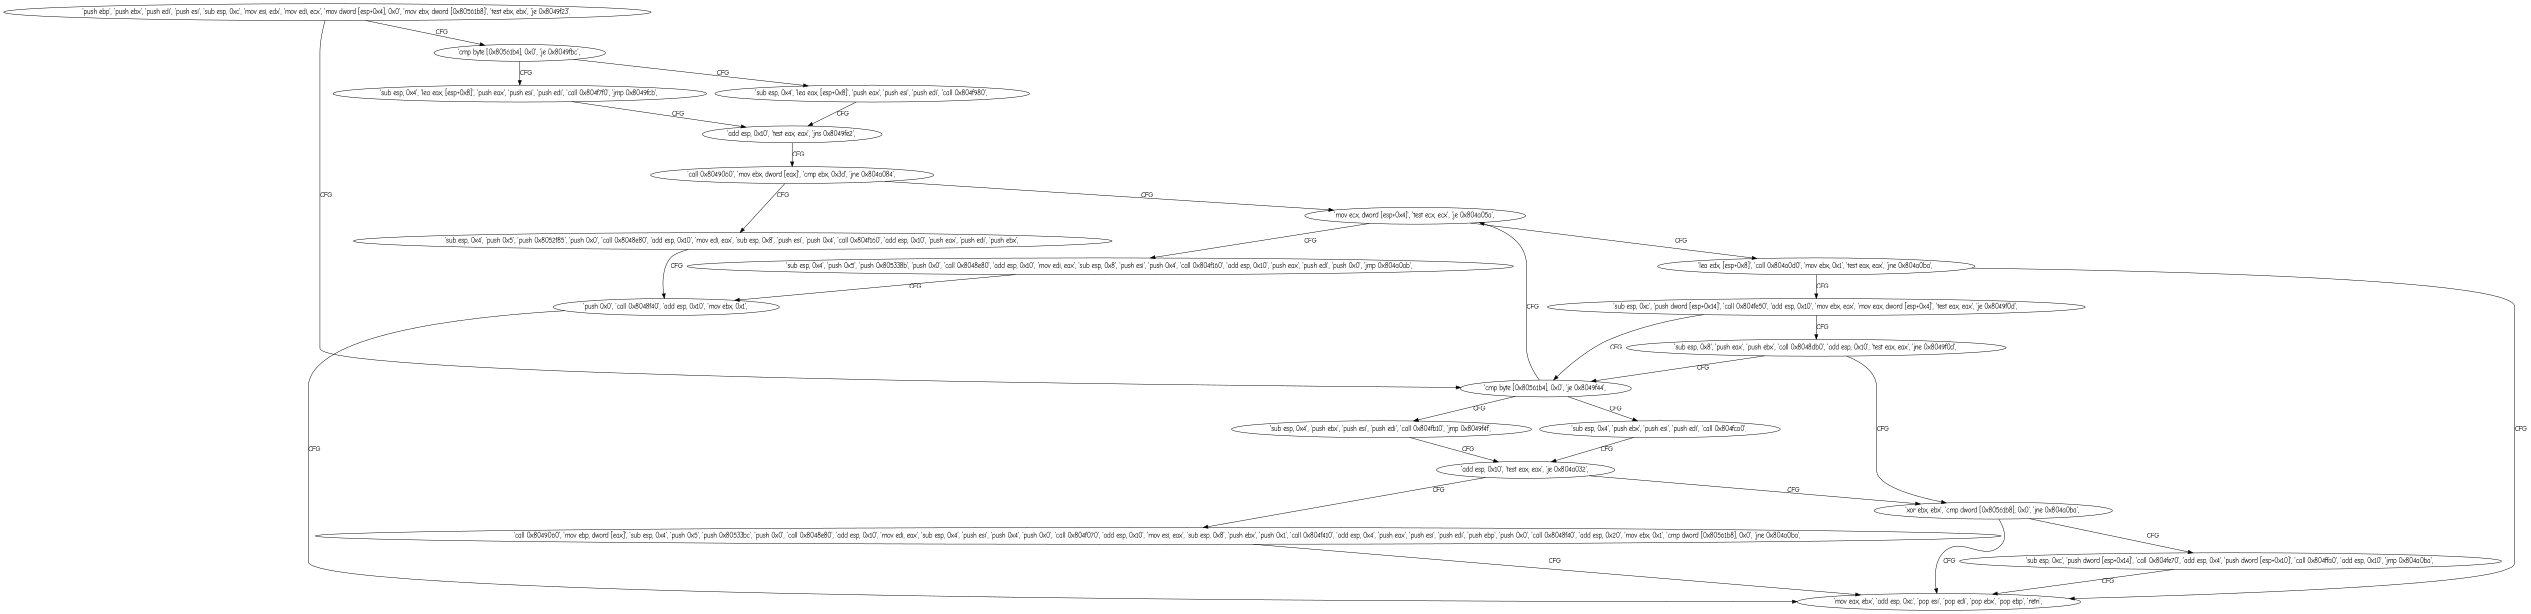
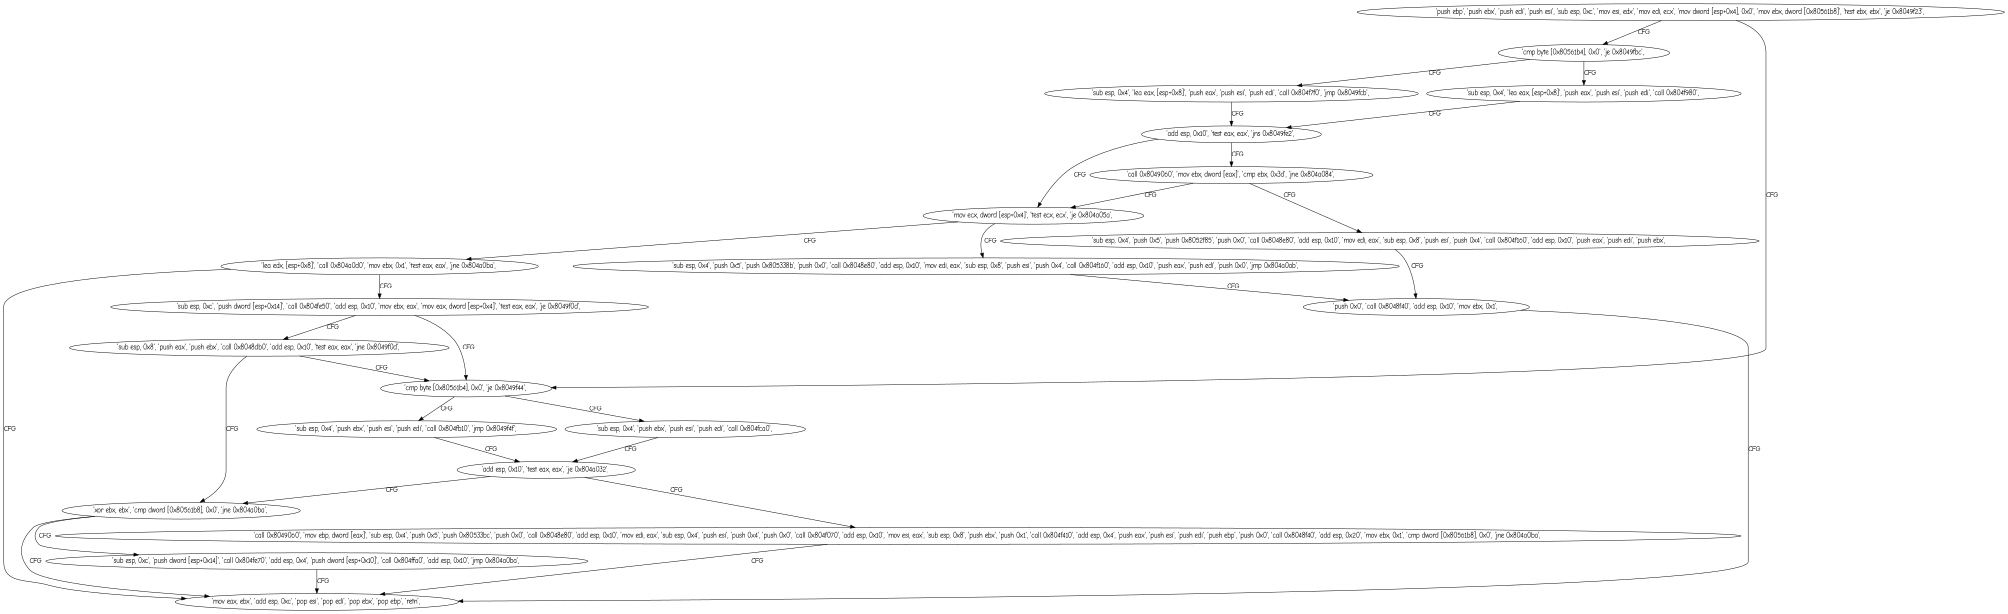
(1527, 292) -> (1091, 158)
